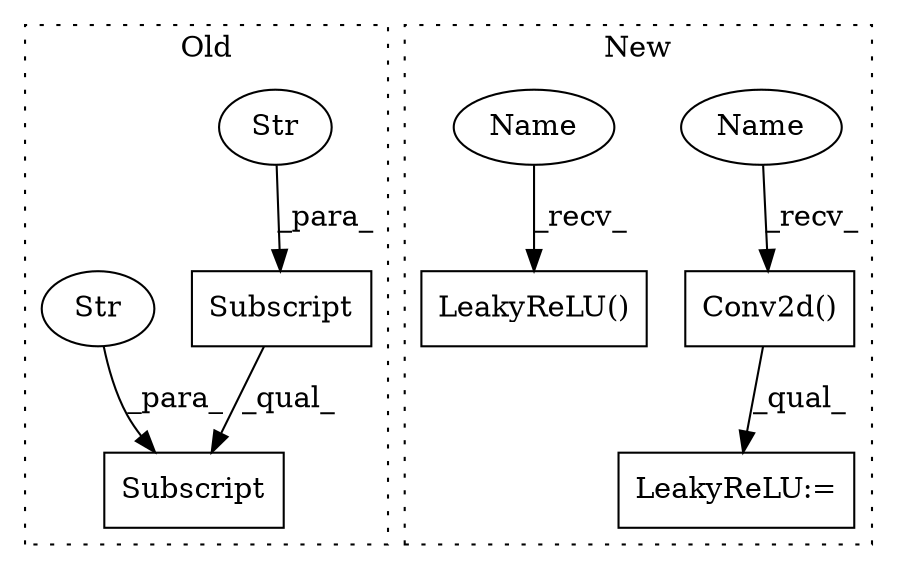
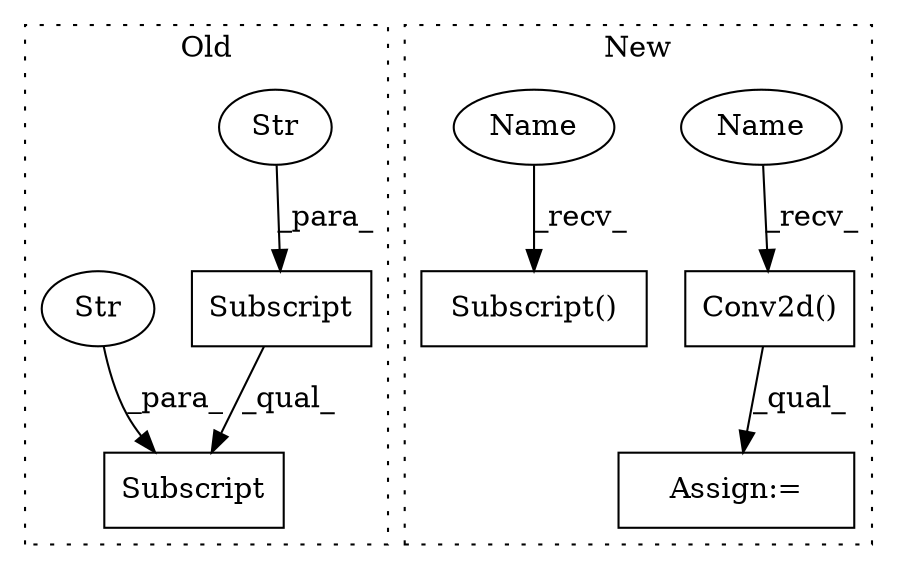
(534, 309) -> (534, 309)
(736, 490) -> (736, 490)
